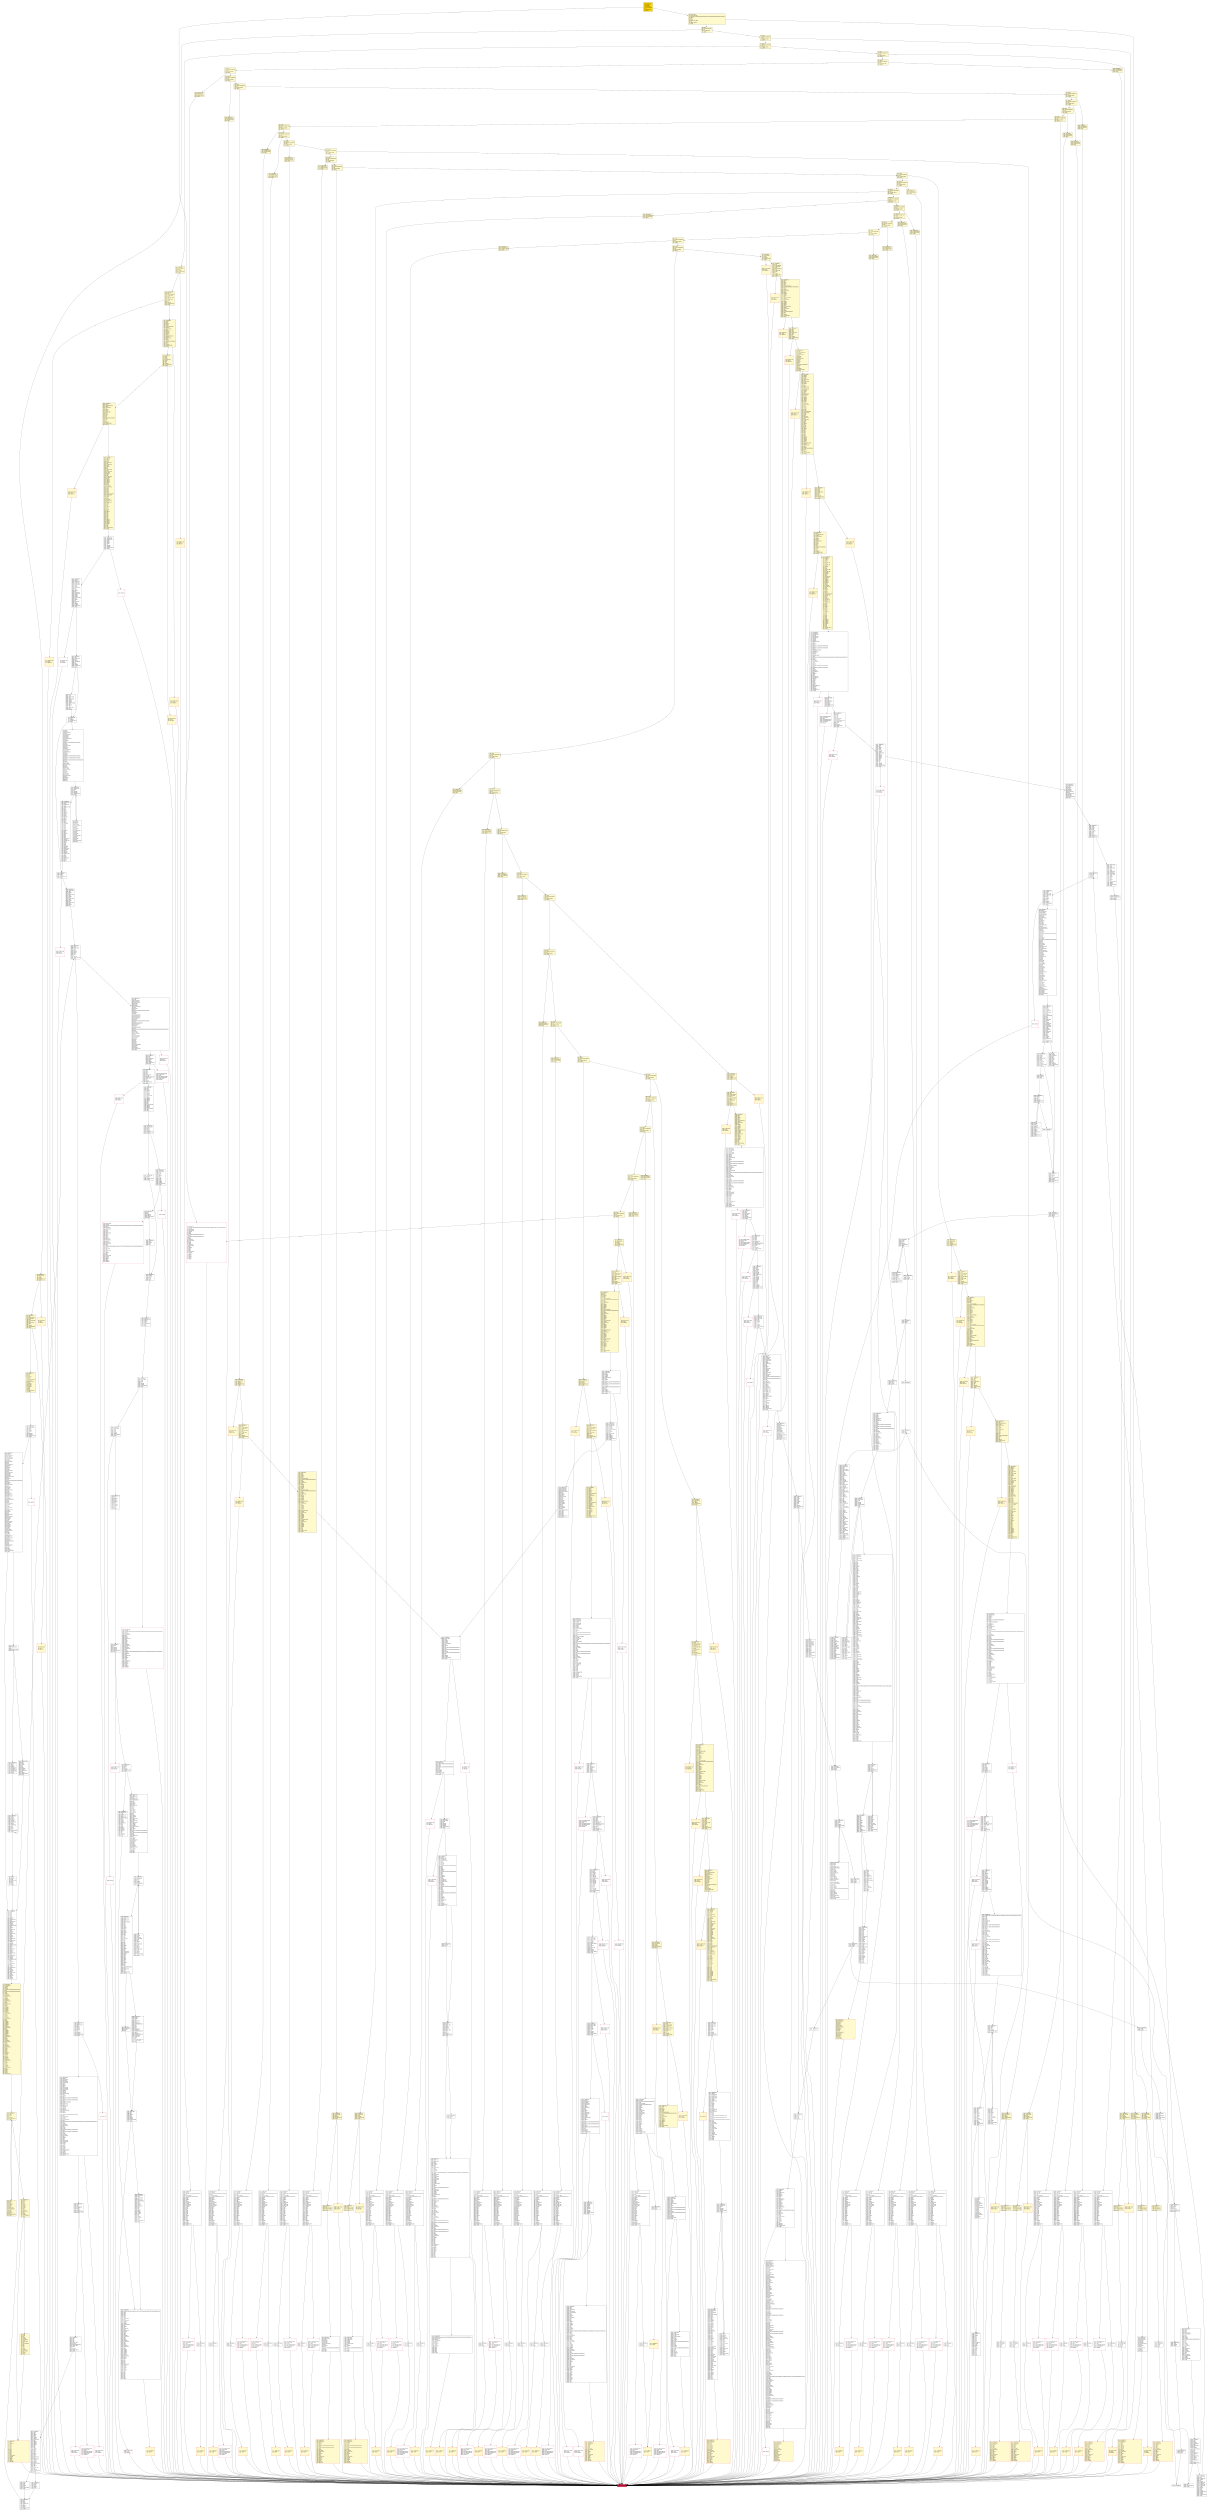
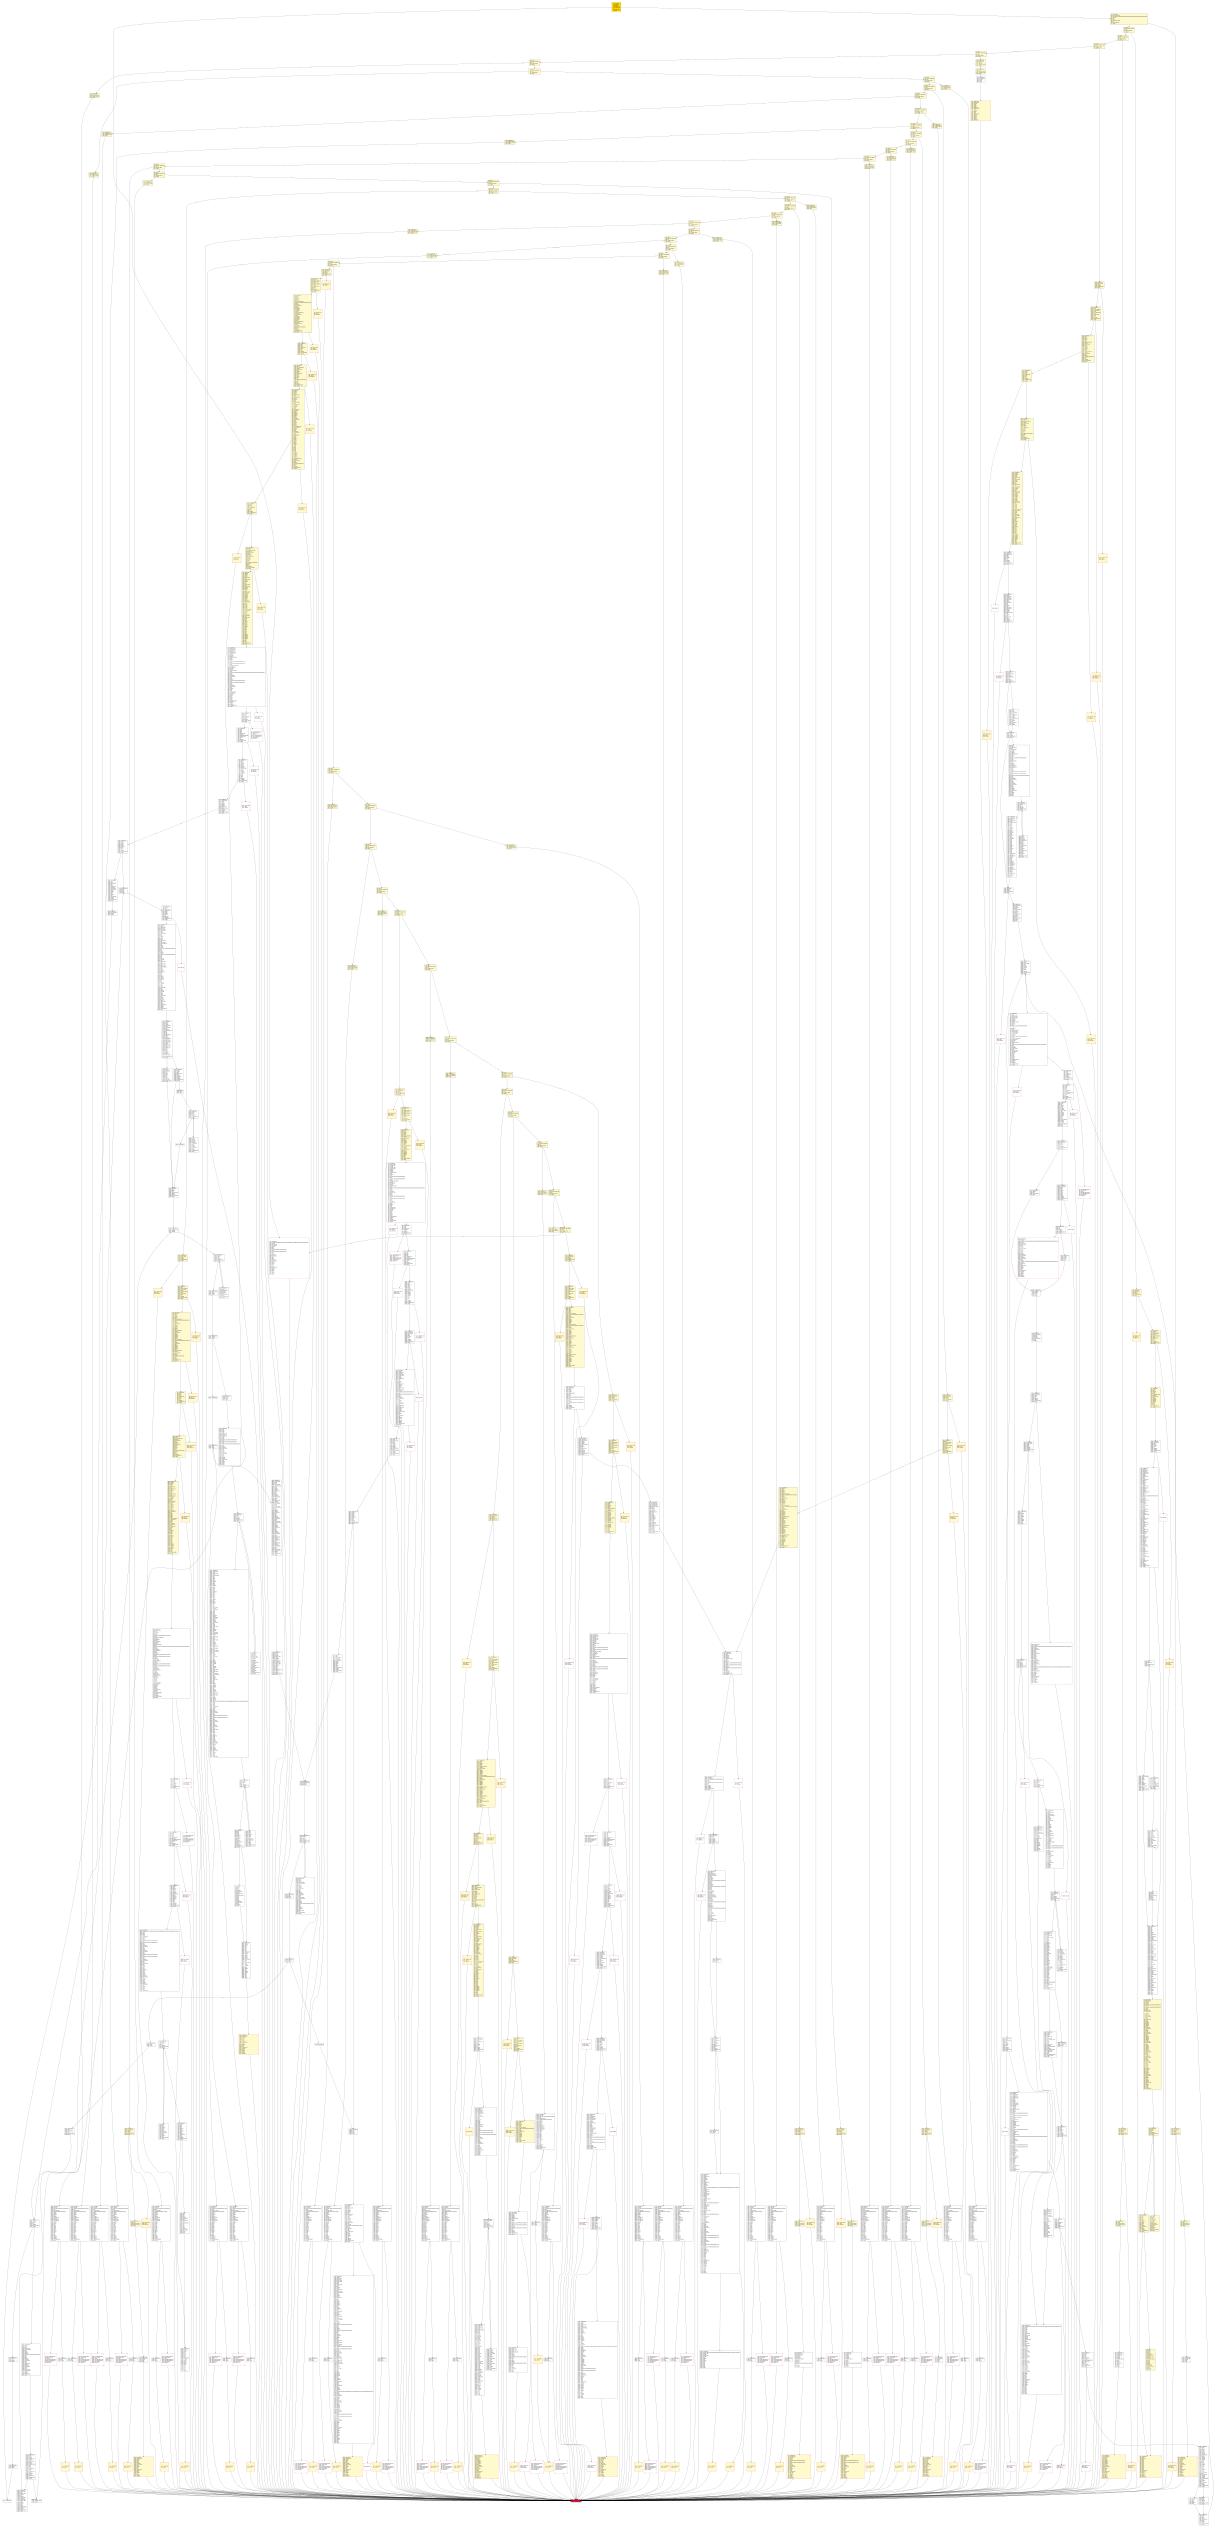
(1129, 2208) -> none
